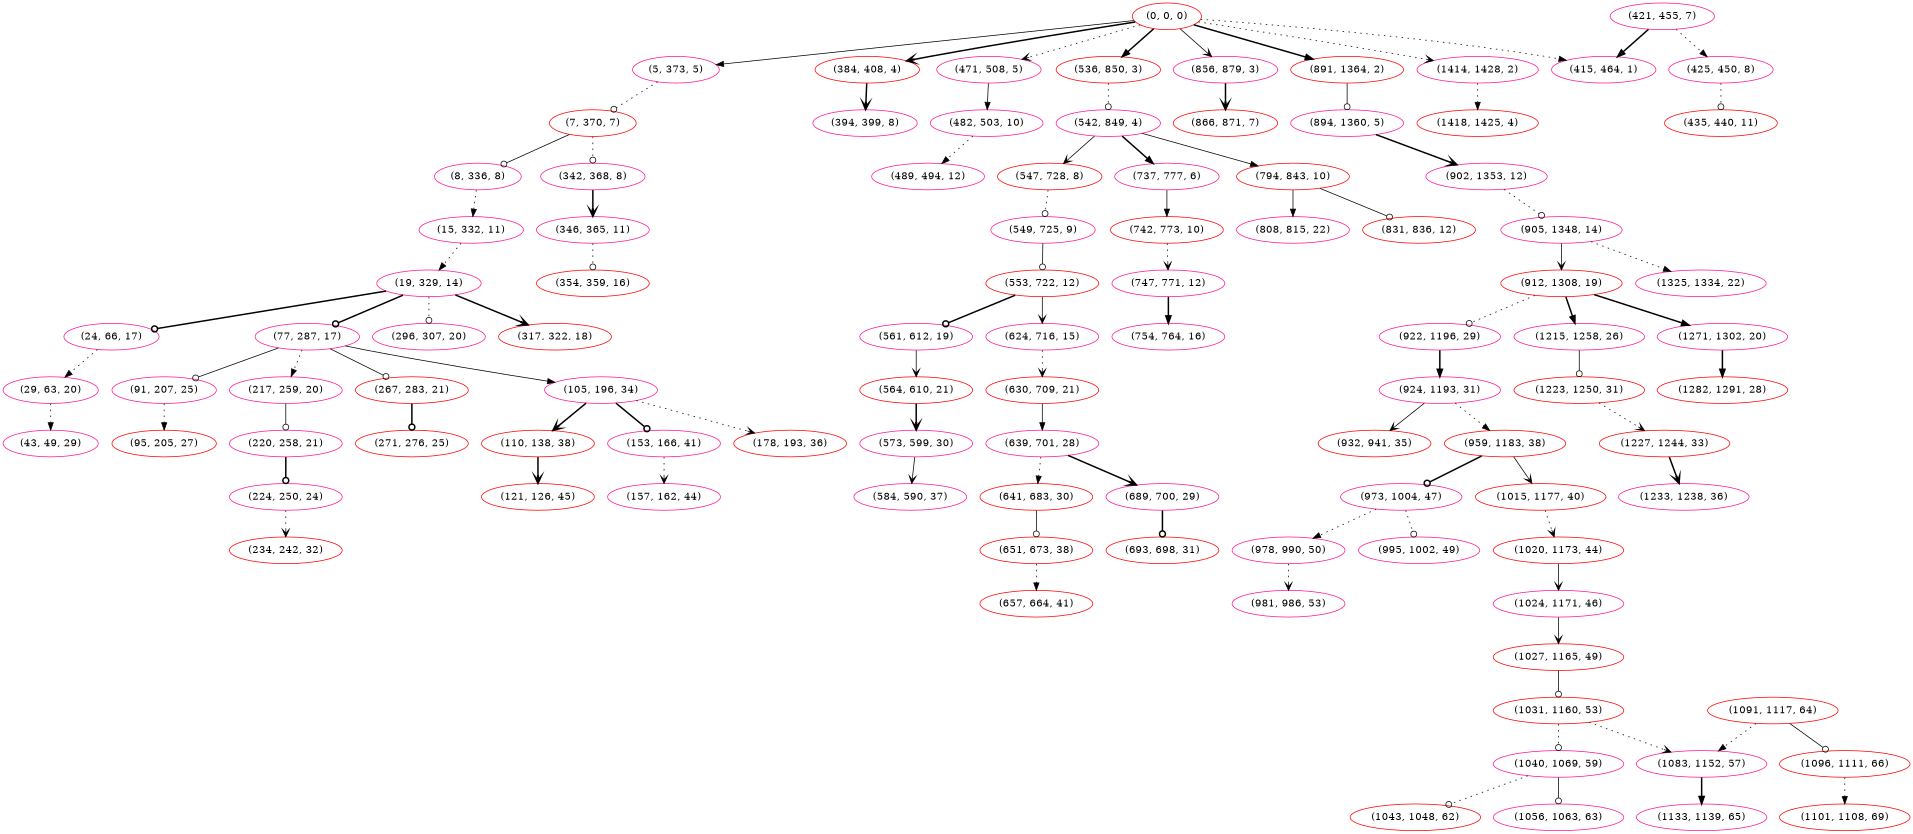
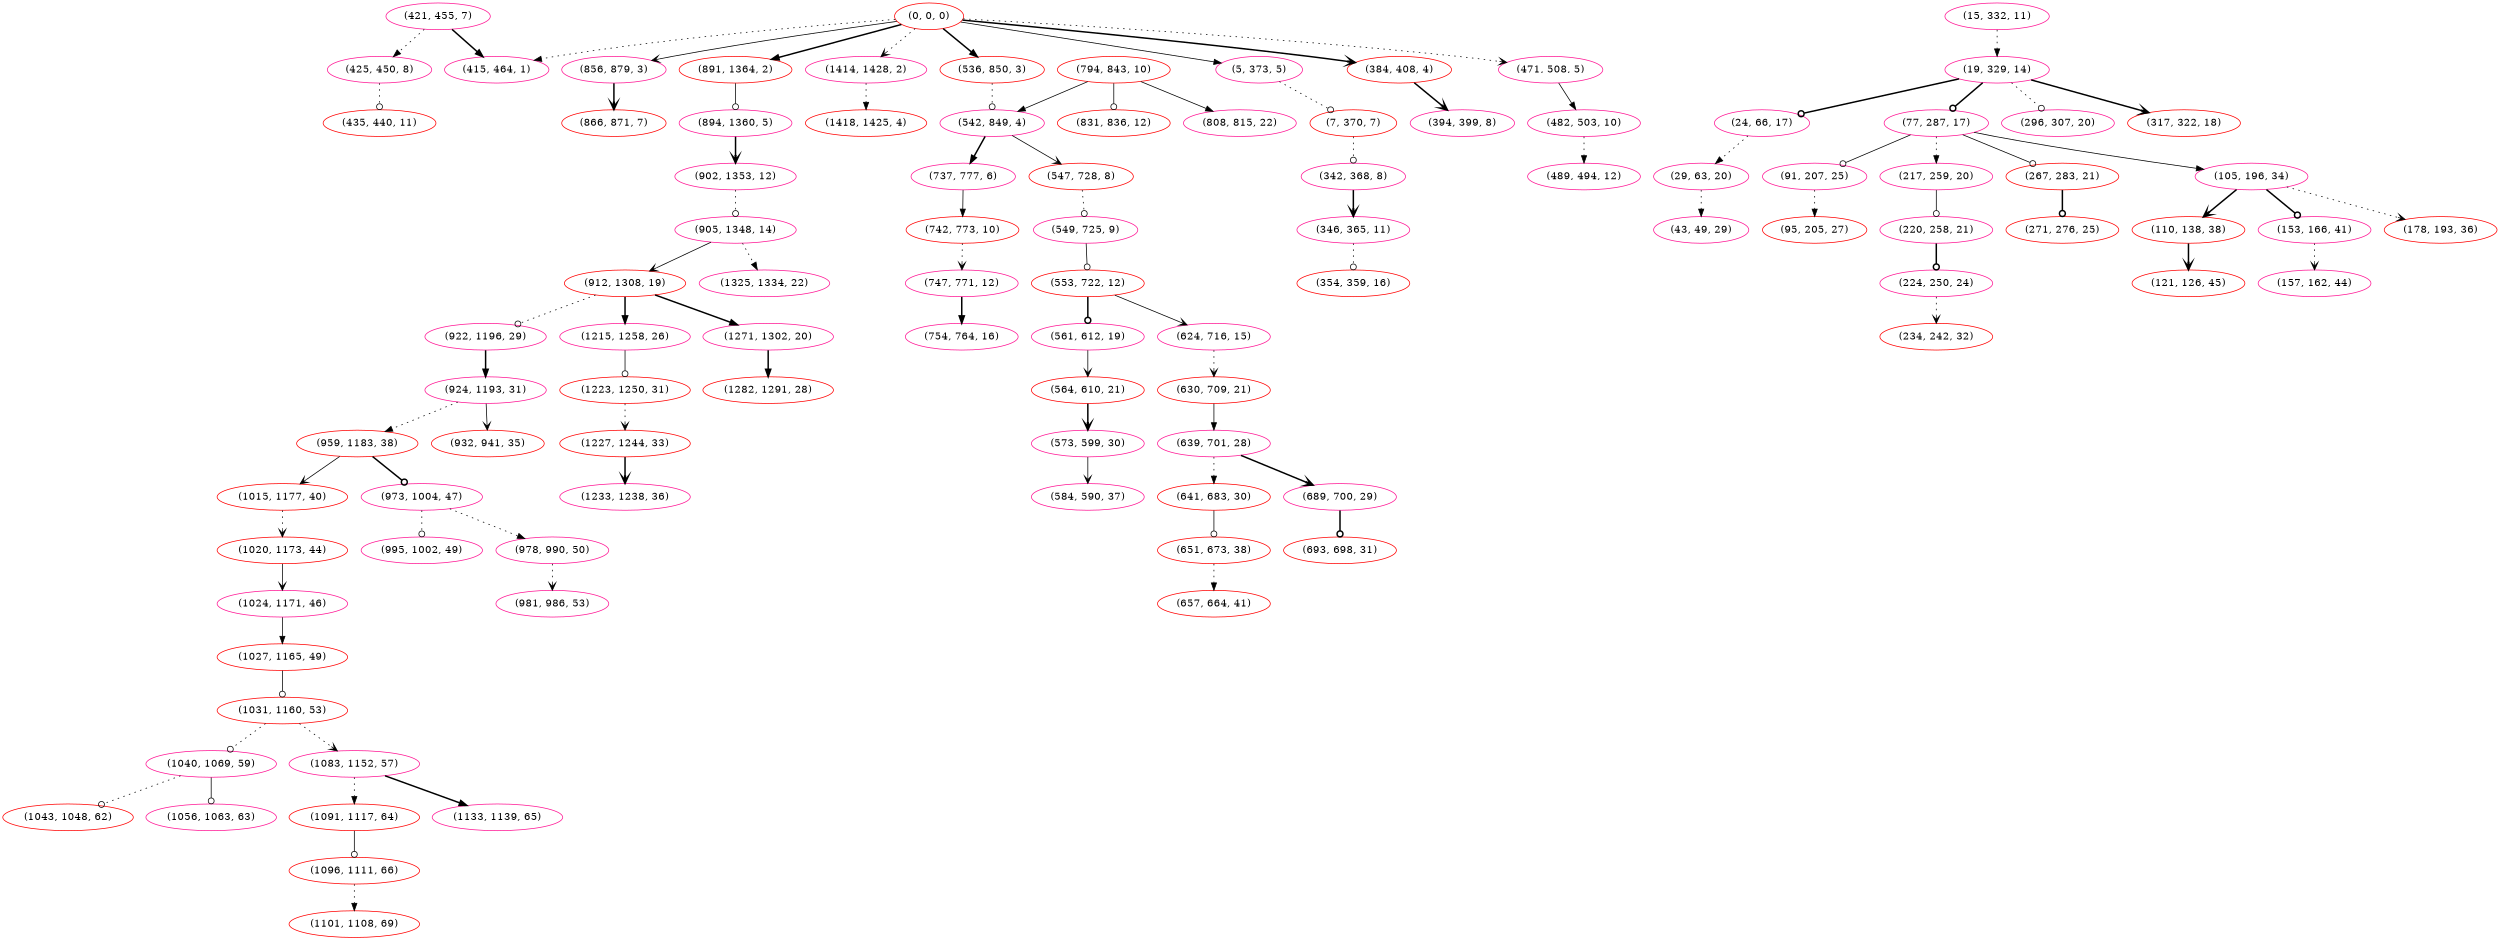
(1196, 149) -> (1056, 95)
(478, 177) -> none
(1558, 627) -> (282, 627)
(1740, 735) -> (354, 787)
